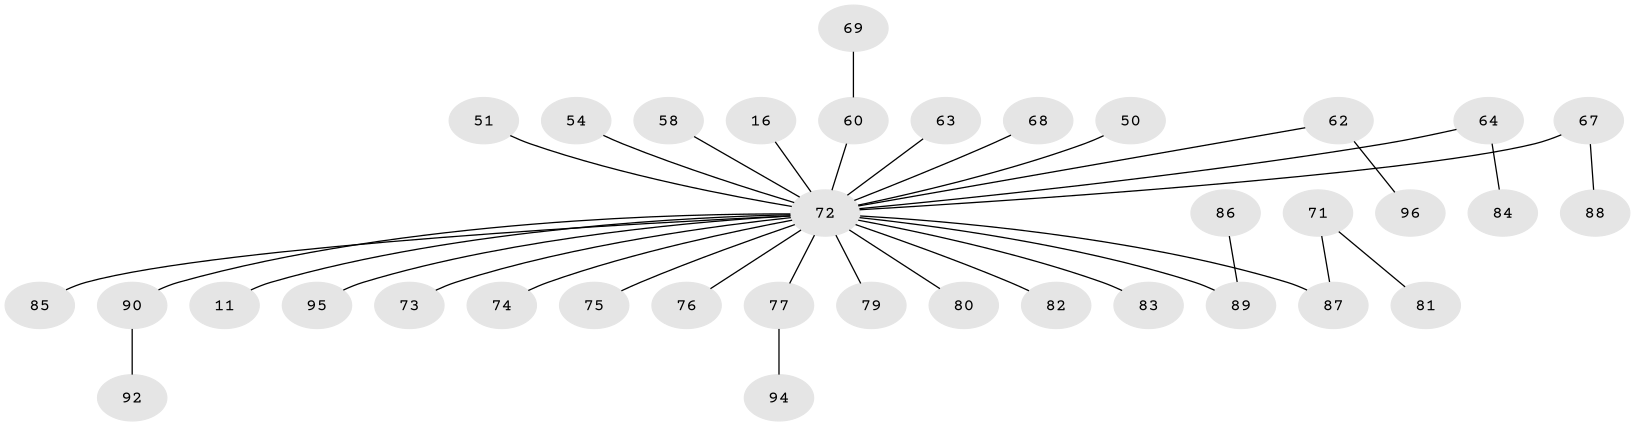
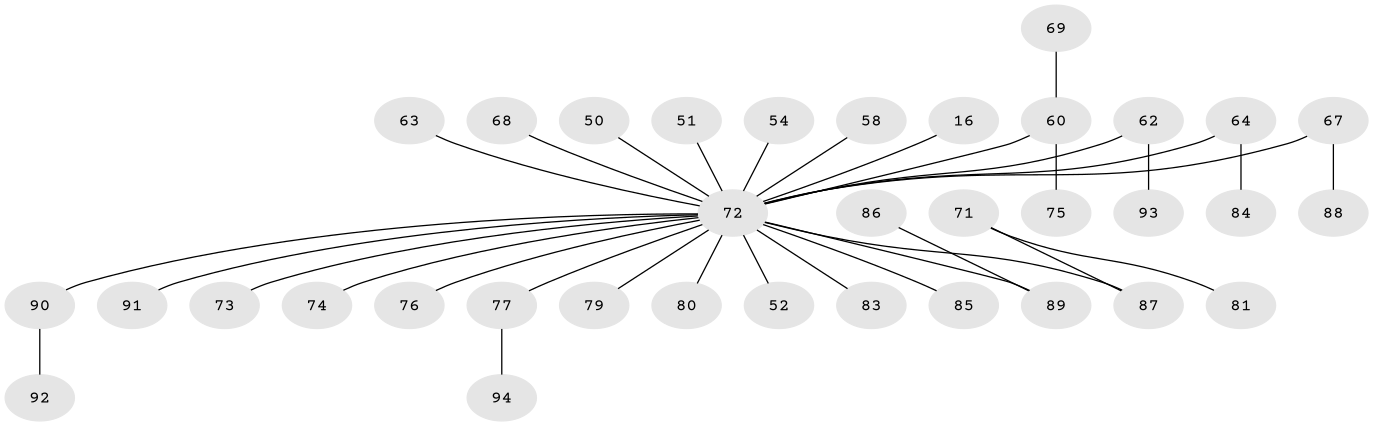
(1410, 213) -> (1149, 213)
(707, 256) -> (1056, 167)
(225, 305) -> (132, 305)
(317, 305) -> none
(1056, 305) -> (779, 305)
